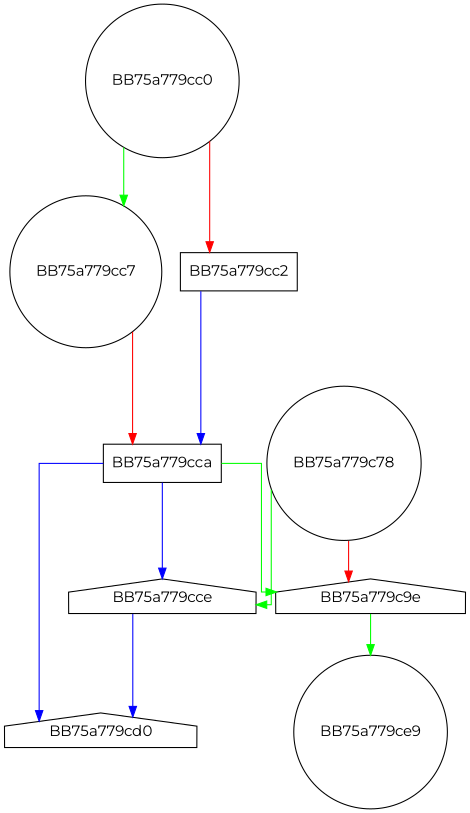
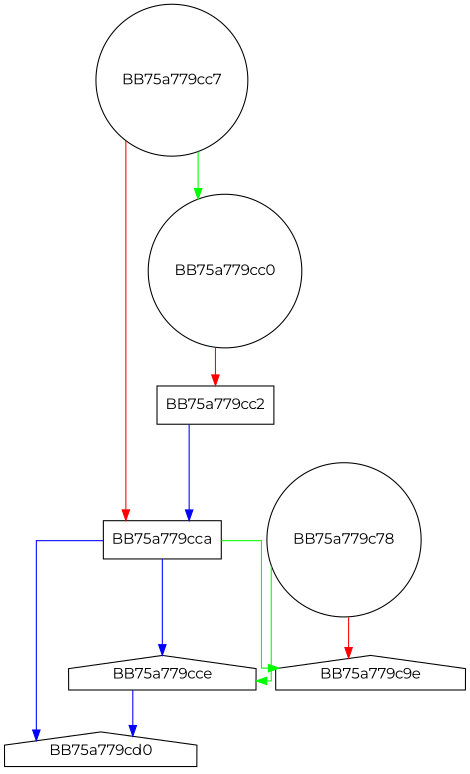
(124, 171) -> (198, 170)
(371, 732) -> none
